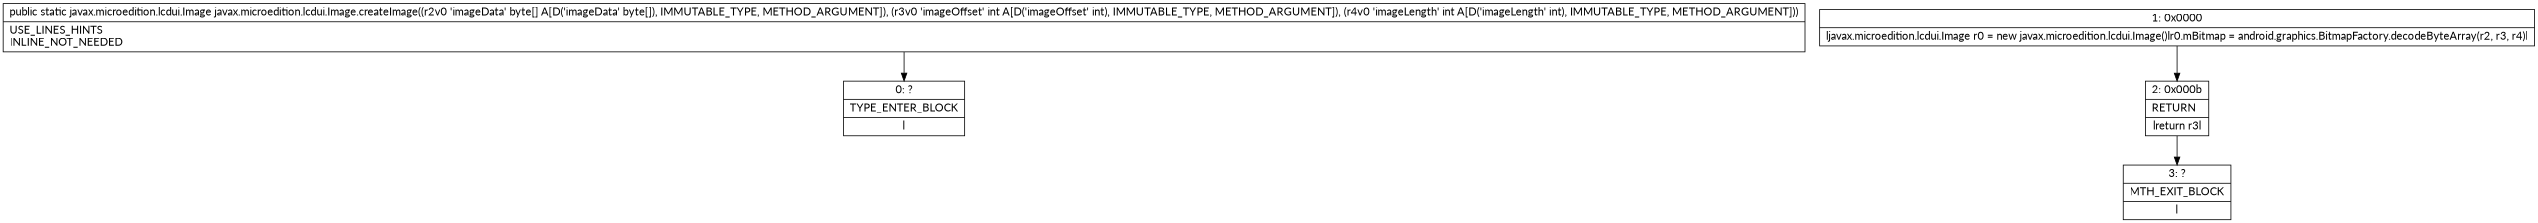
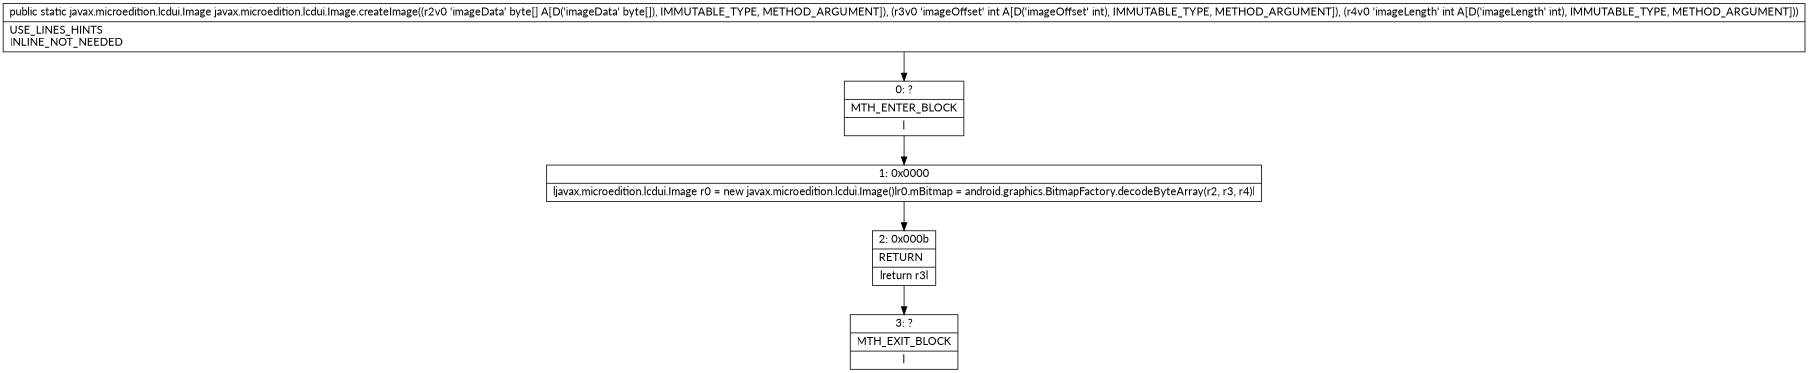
(904, 108) -> (904, 108)
none -> (904, 146)
